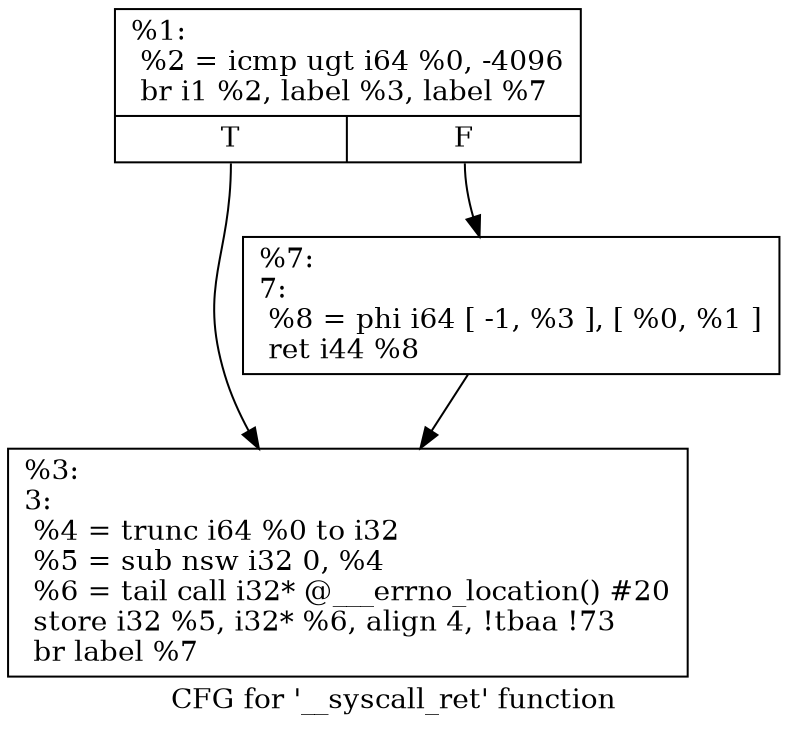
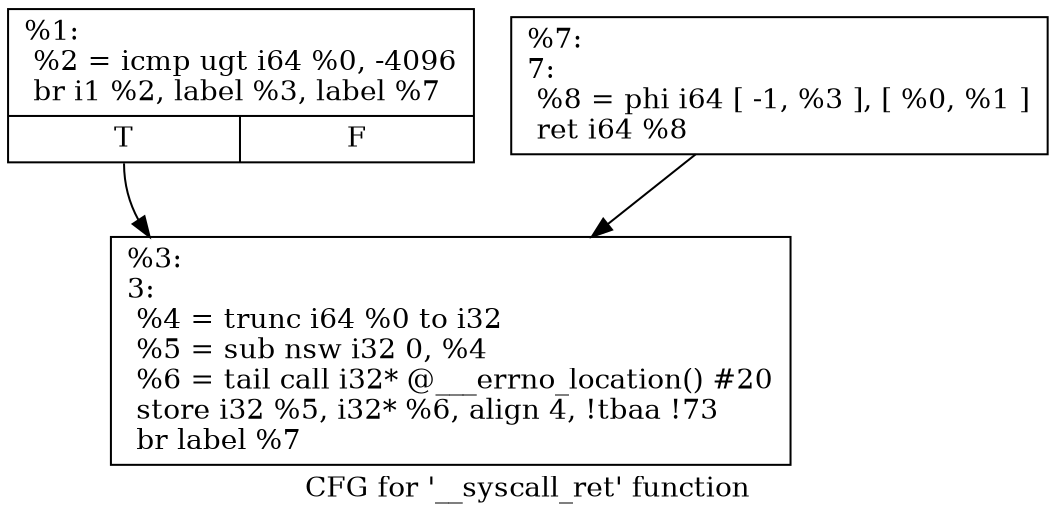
(467, 191) -> none
(340, 350) -> (608, 130)
